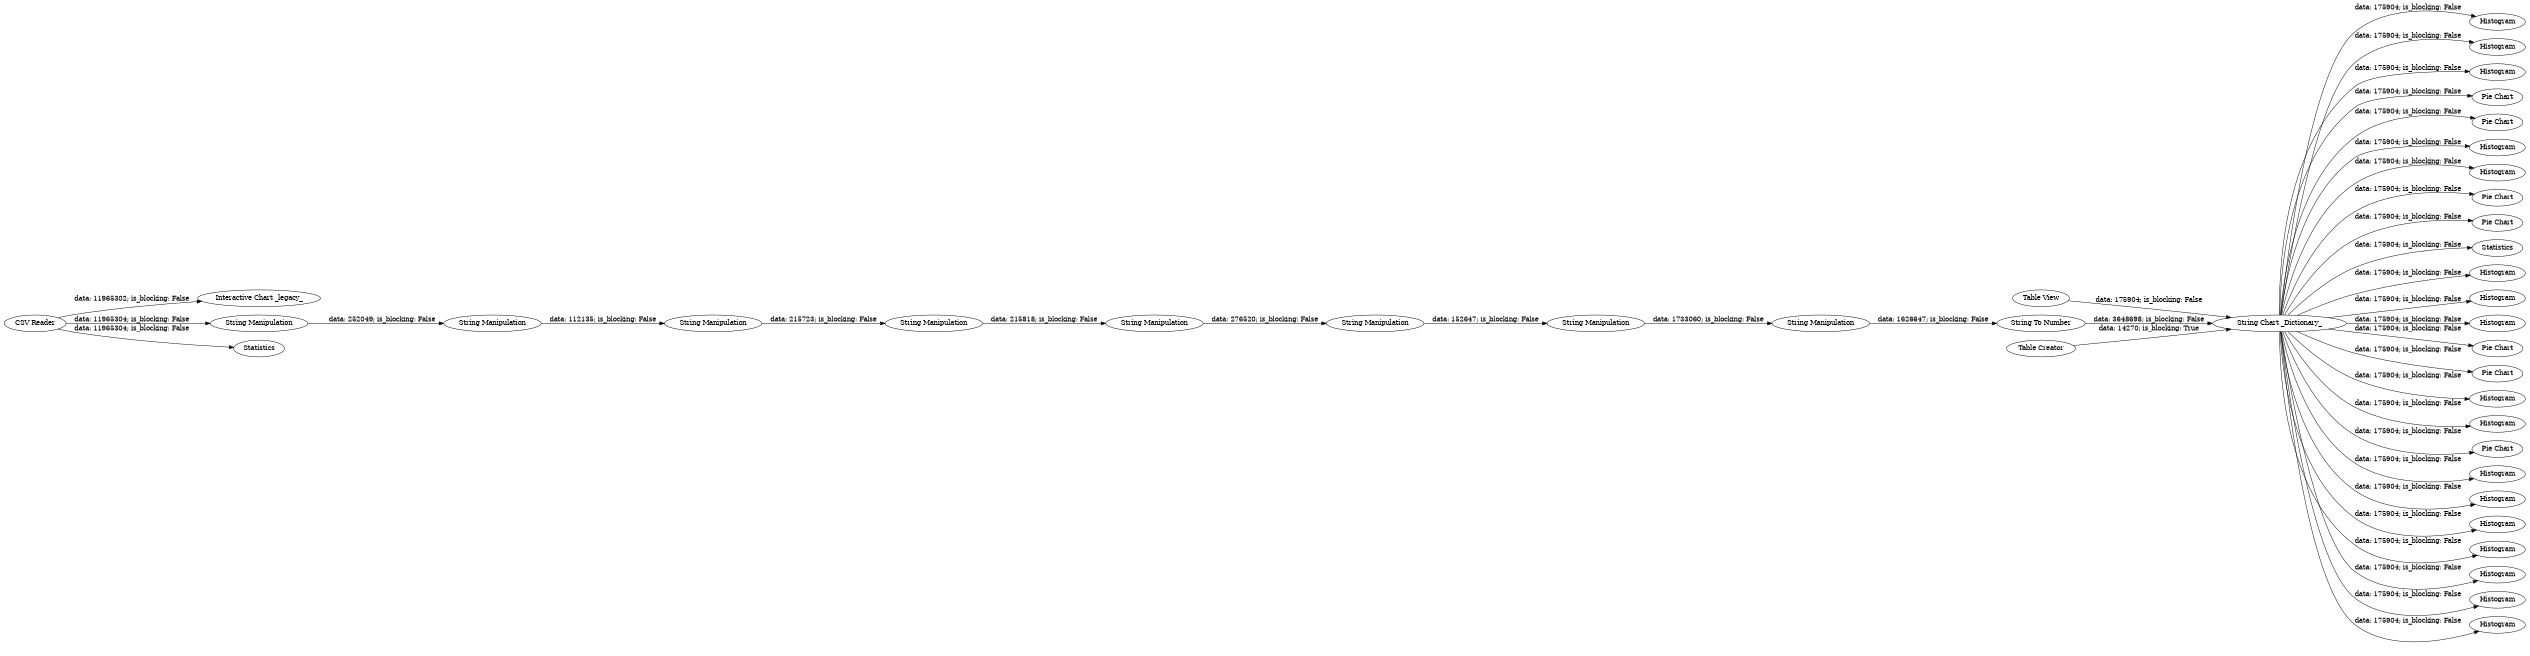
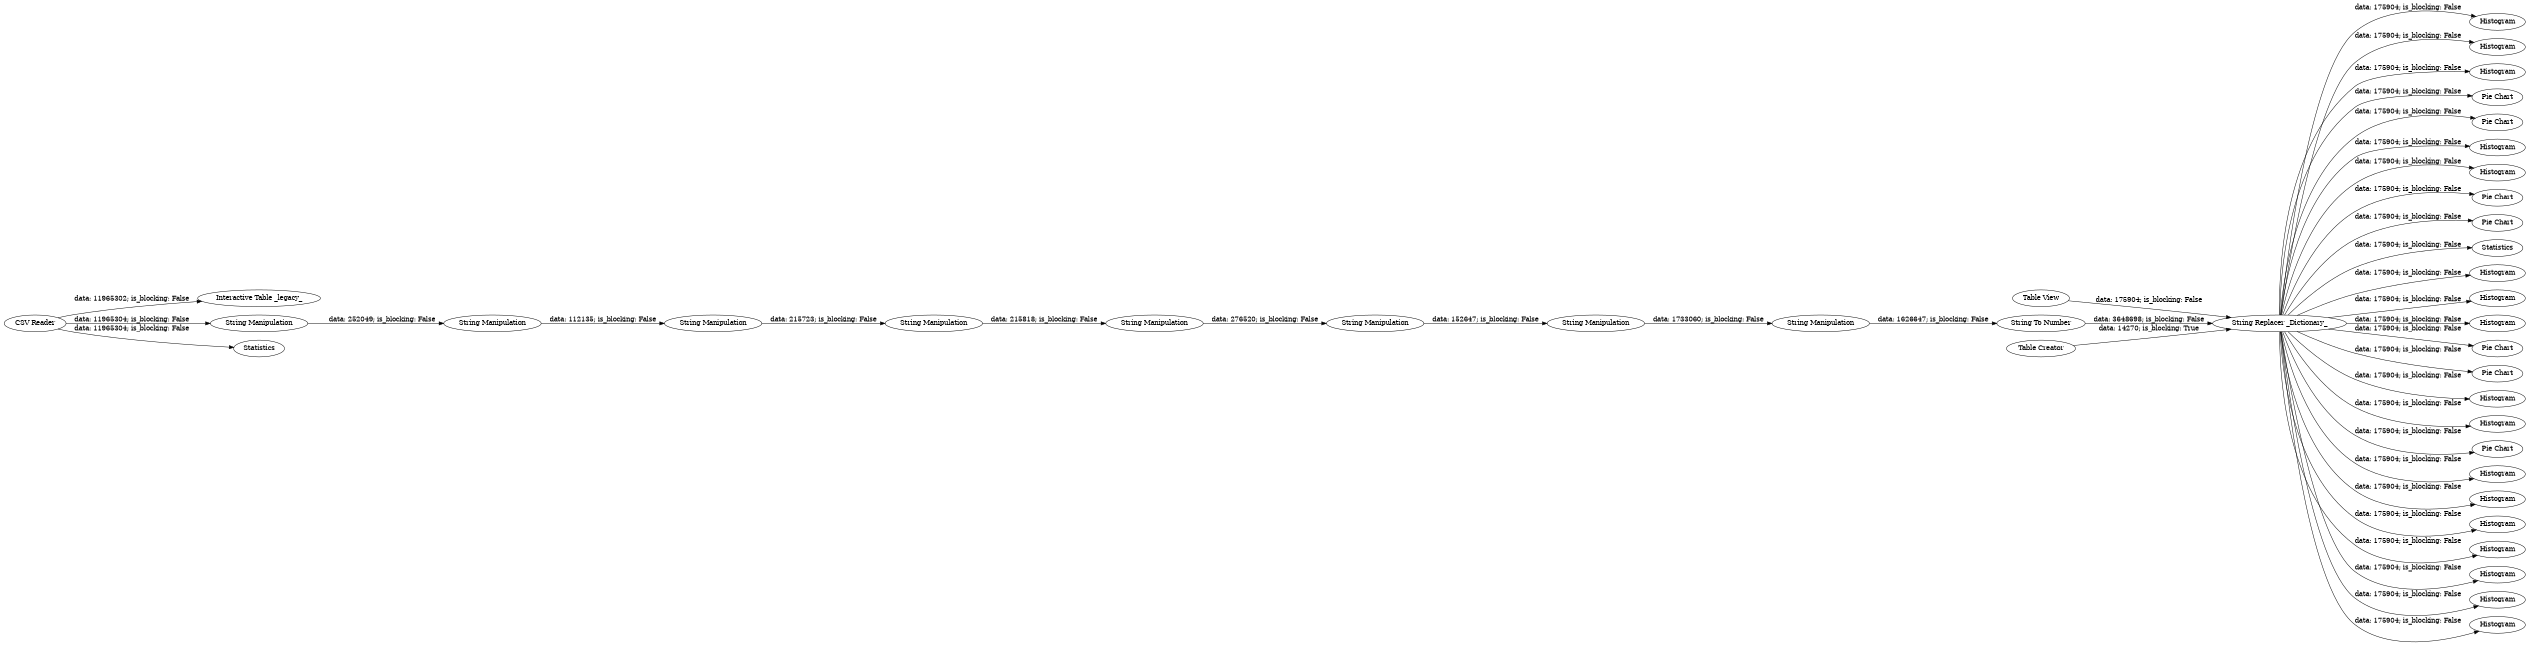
(259, 298) -> (259, 298)
(2279, 323) -> (2279, 323)
